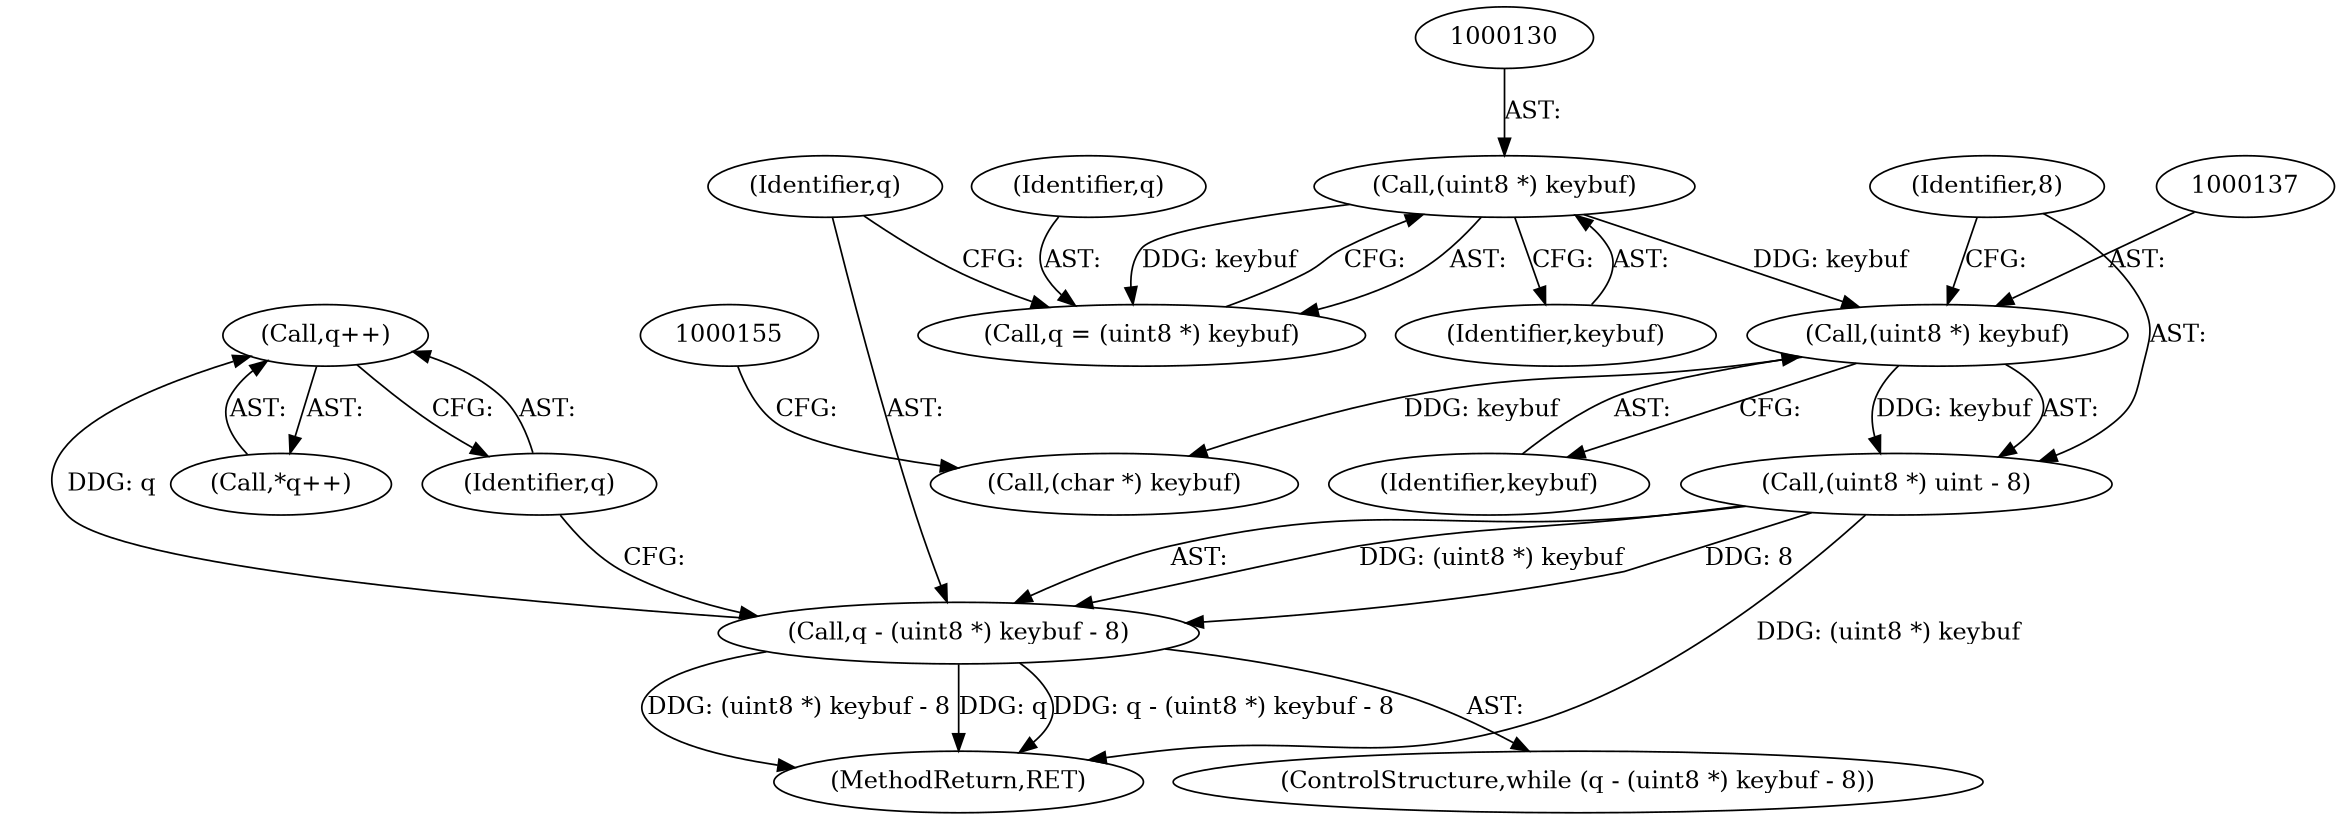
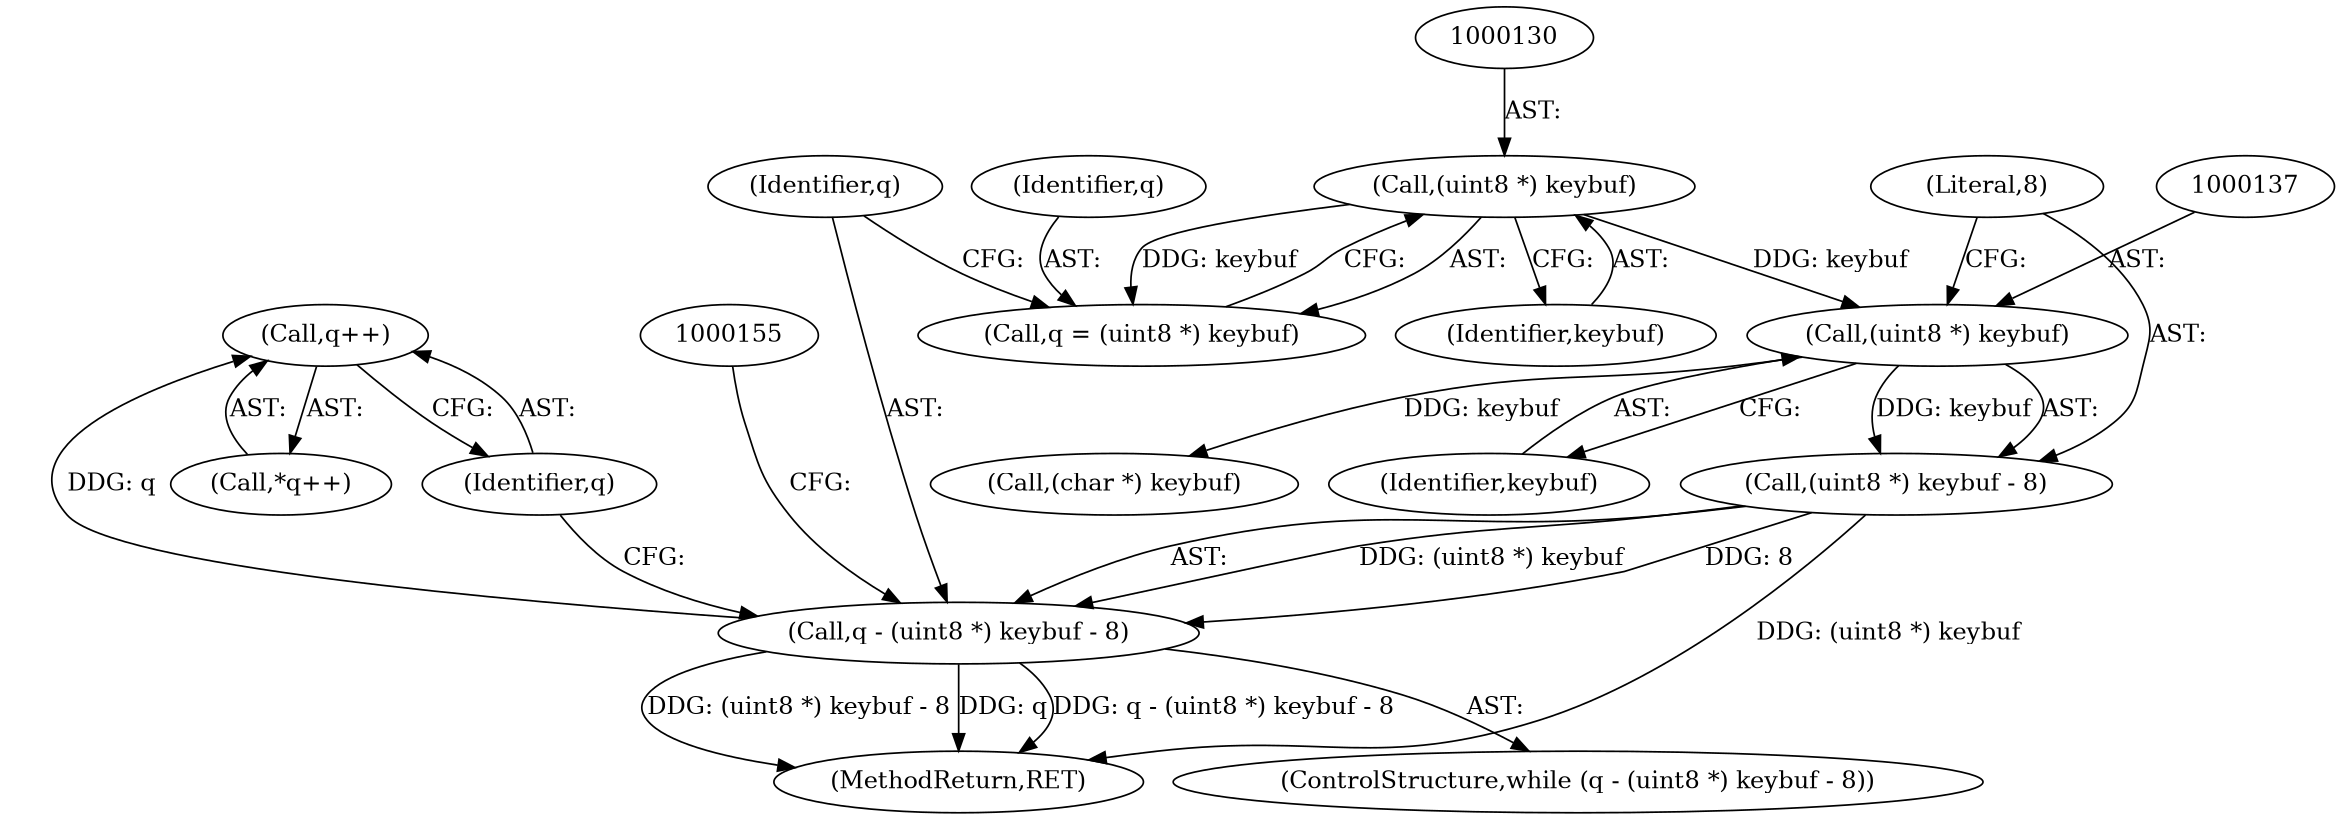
(1987, 187) -> (1987, 187)
(823, 443) -> (779, 501)
(1896, 484) -> (1896, 484)
